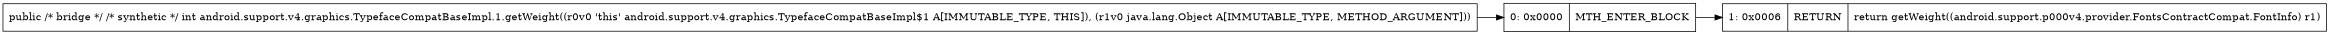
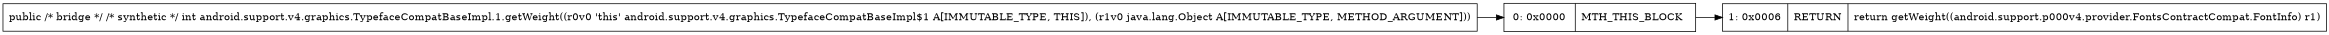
(1632, 17) -> (1632, 17)
